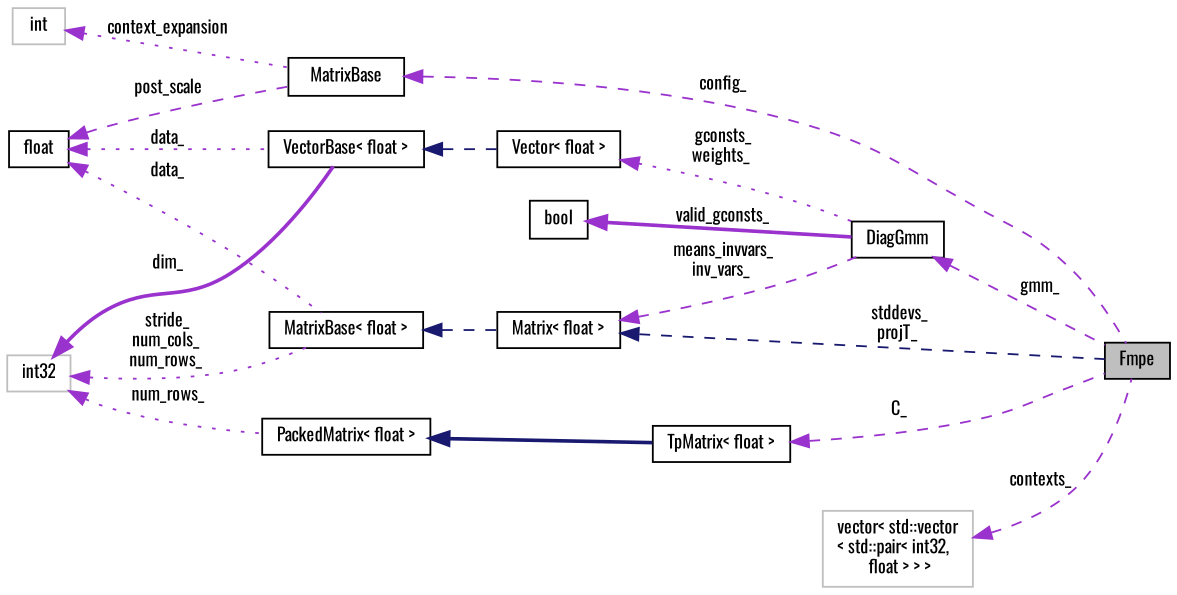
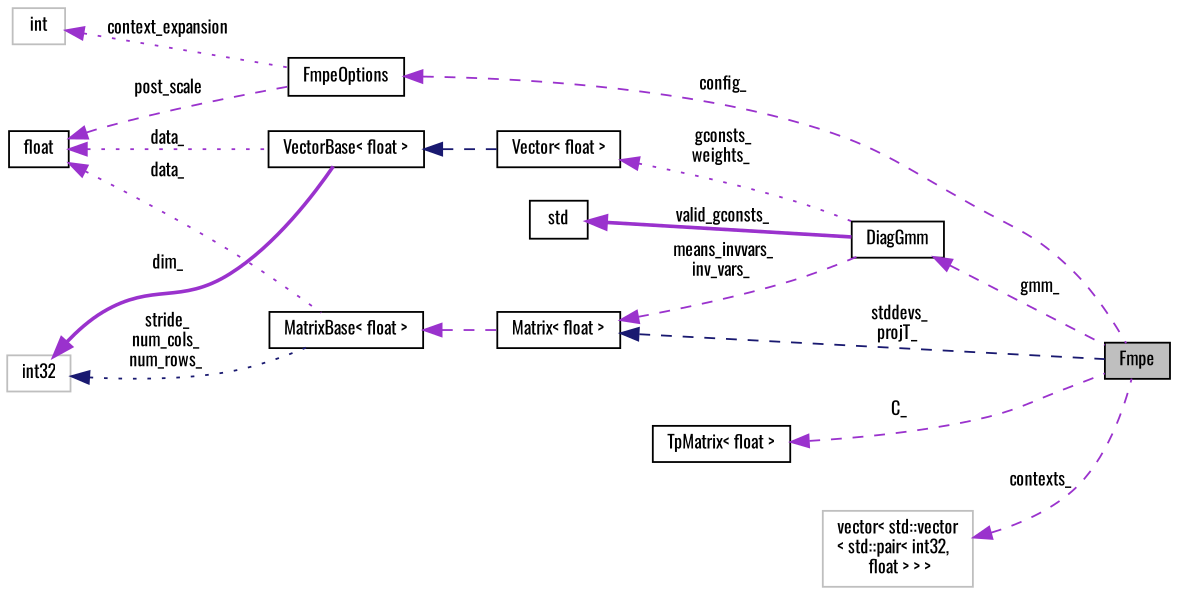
(346, 77) -> (346, 77)
(559, 220) -> (559, 220)
(469, 330) -> (469, 330)
(200, 376) -> (200, 376)
(346, 437) -> none
